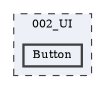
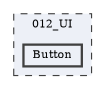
(53, 25) -> (53, 25)
